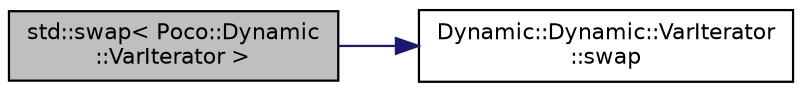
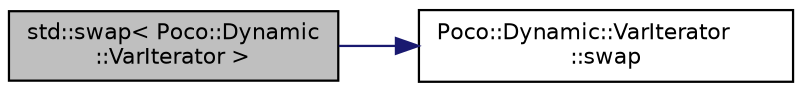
(606, 46) -> (606, 46)
